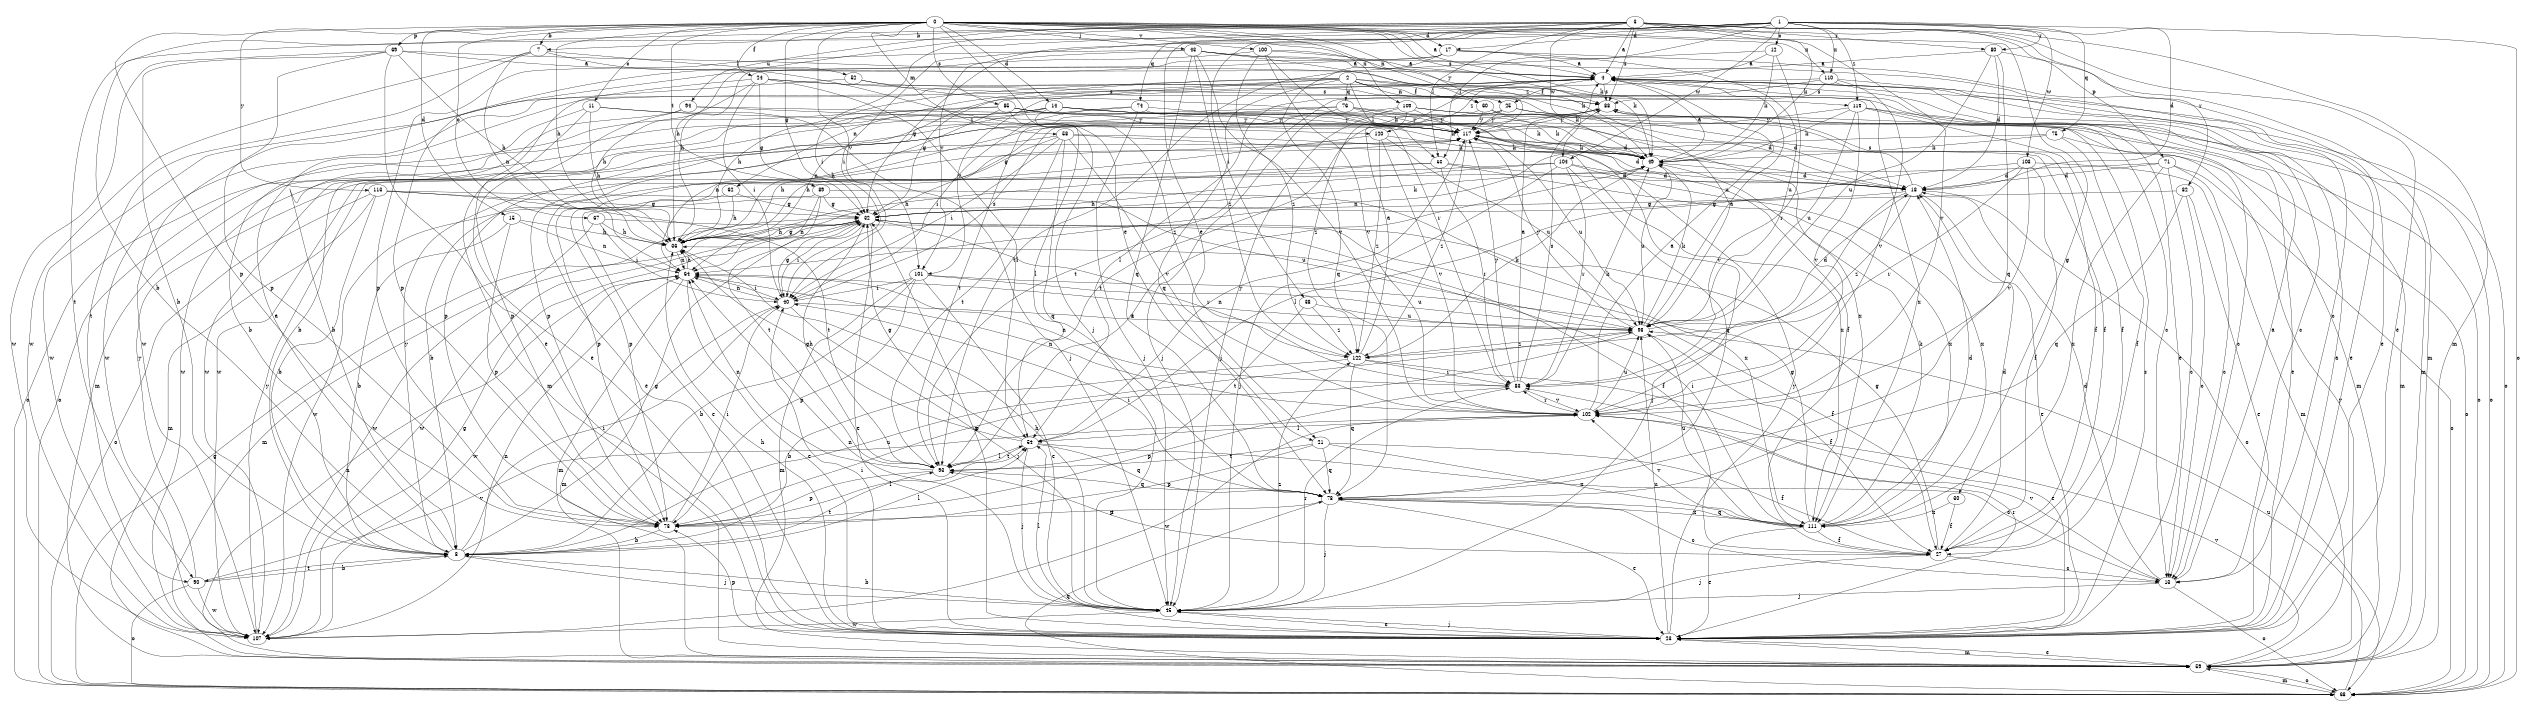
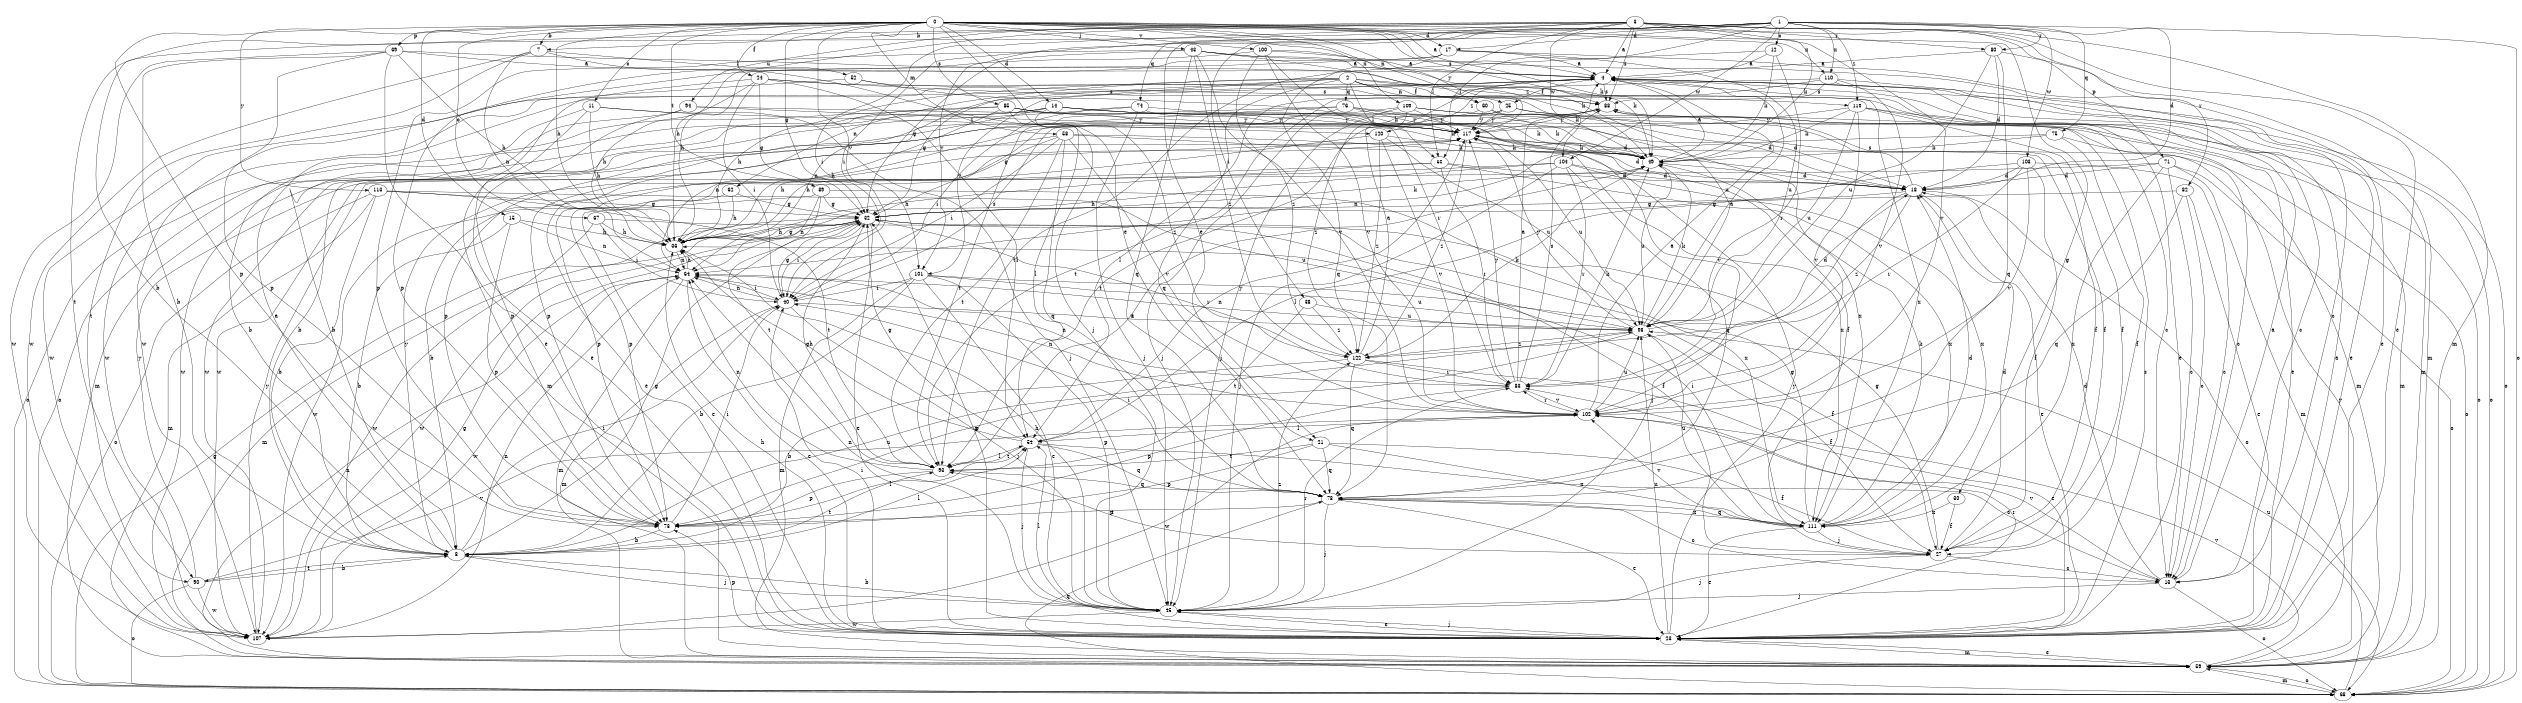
(807, 395) -> (1094, 421)
(1839, 541) -> (1839, 541)
